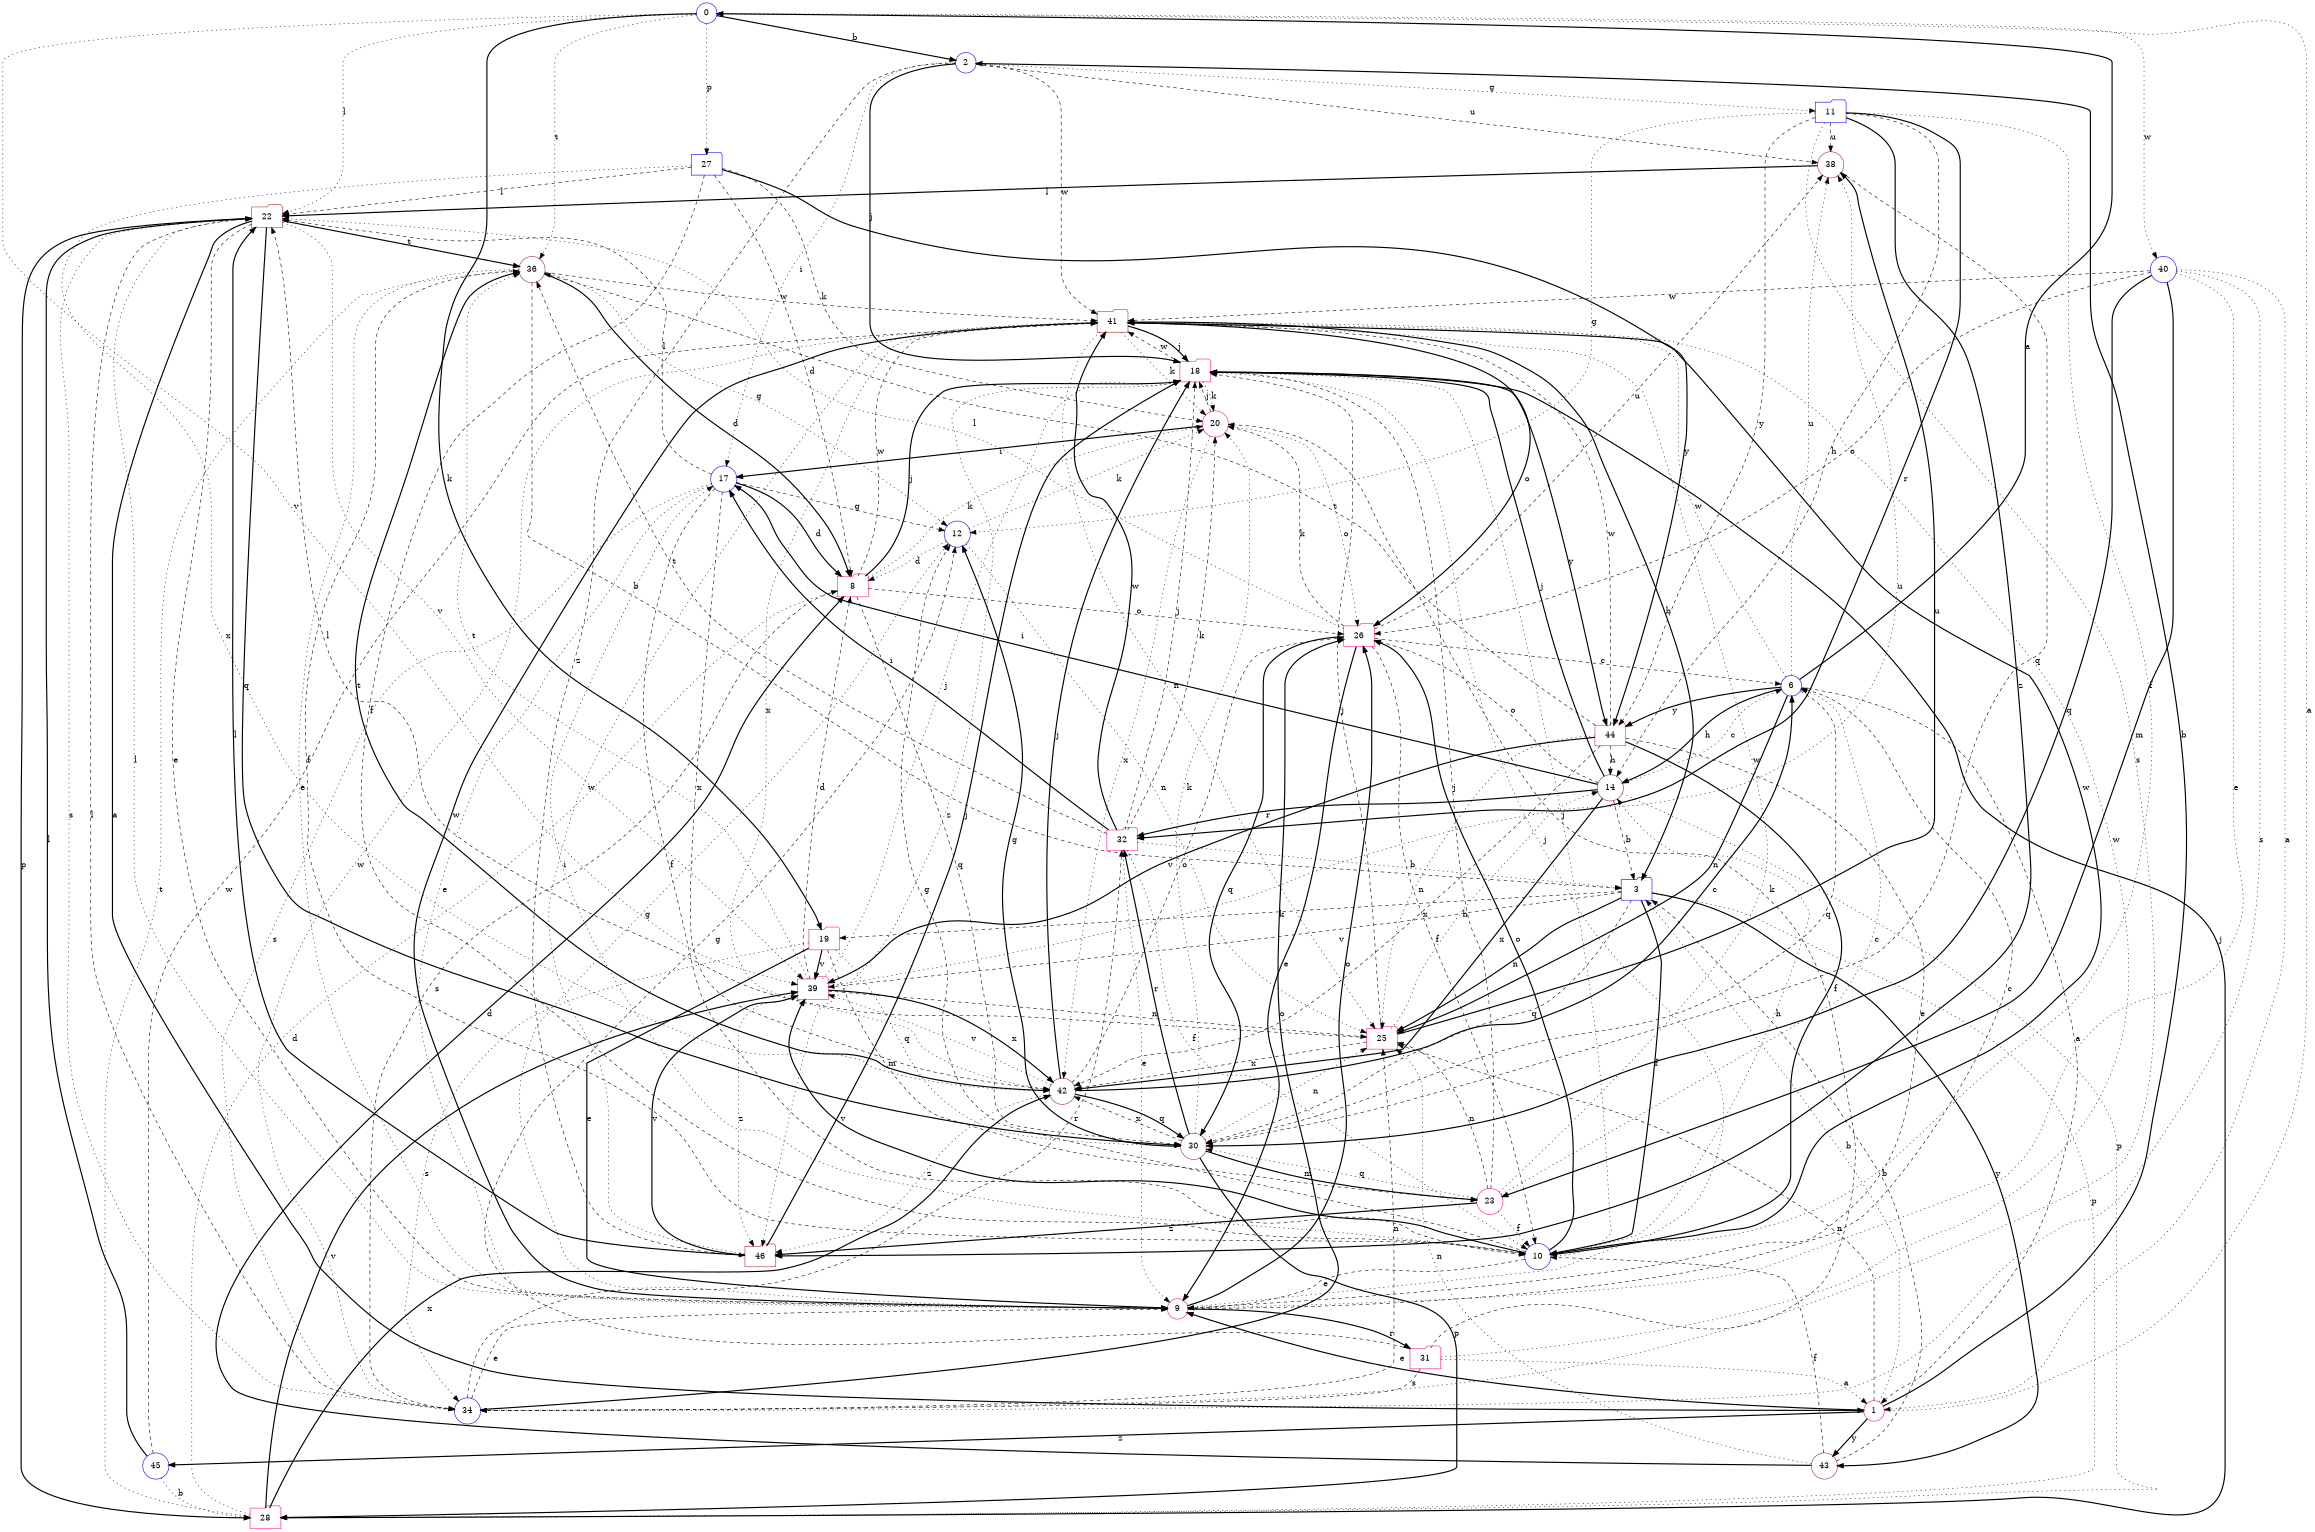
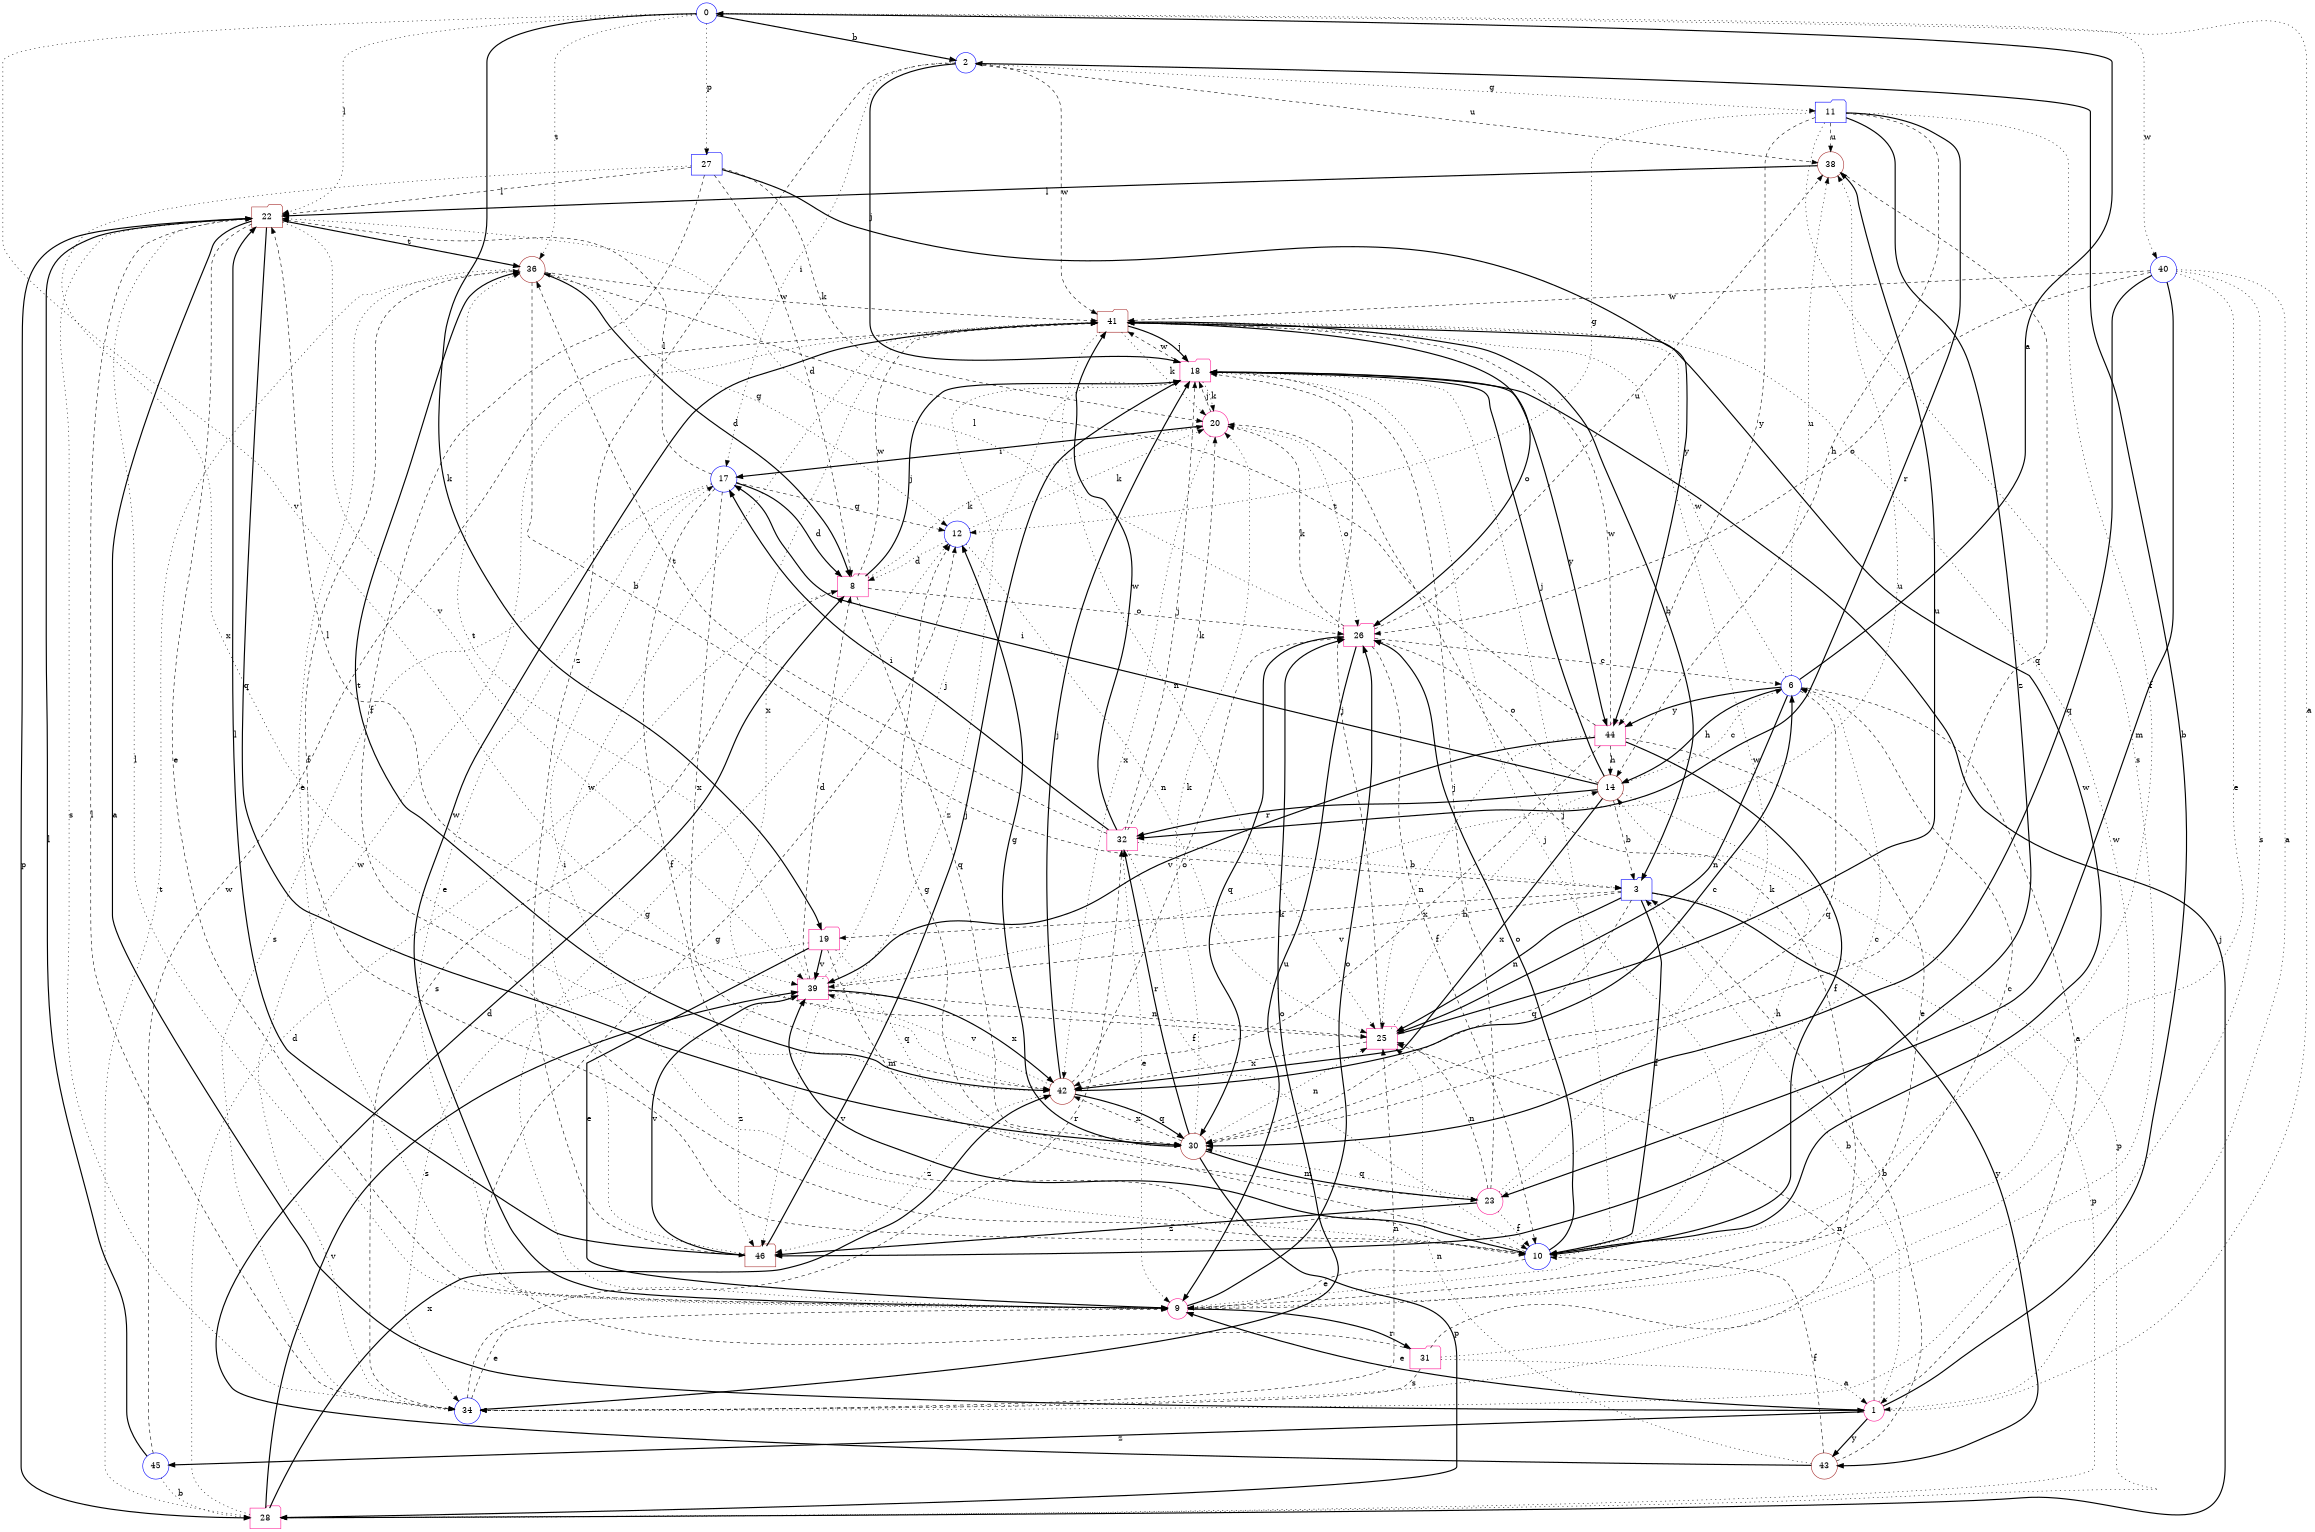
(1286, 964) -> (1287, 964)
